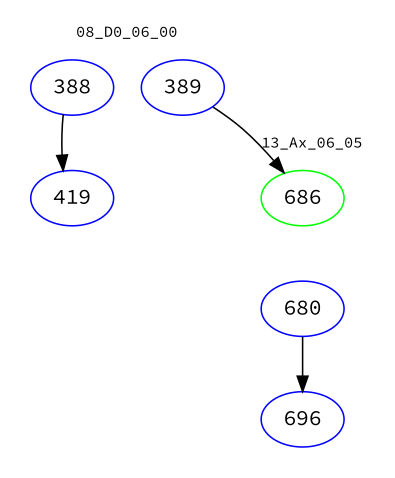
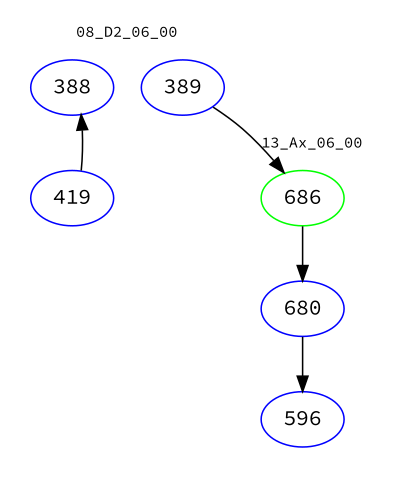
(127, 33) -> (127, 33)
(62, 135) -> (82, 150)
(313, 144) -> (313, 144)
none -> (303, 246)
(303, 419) -> (303, 419)
